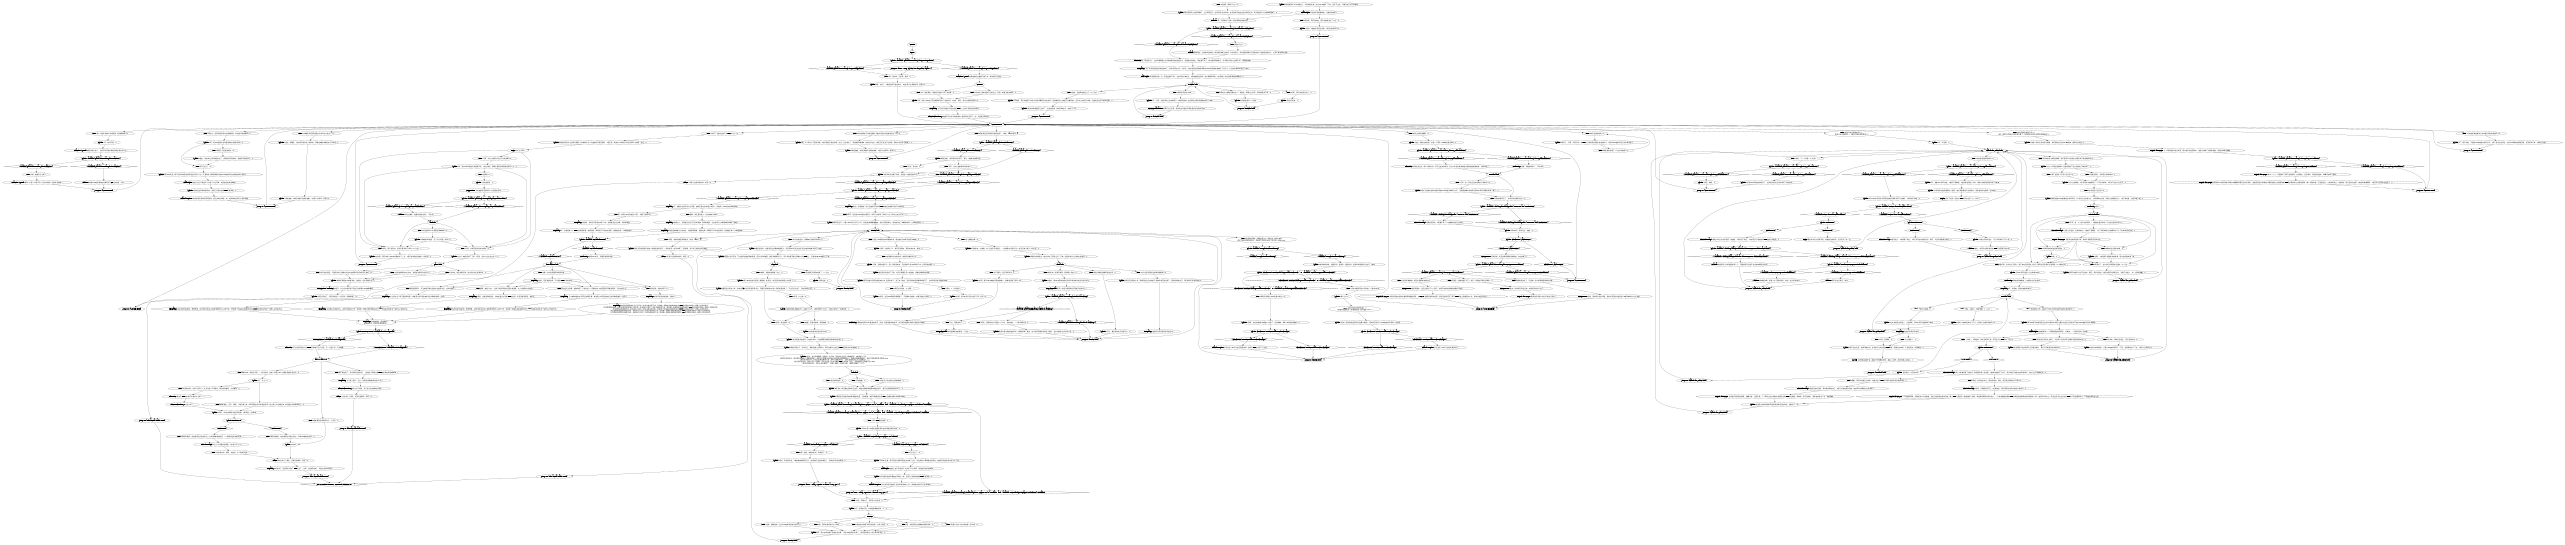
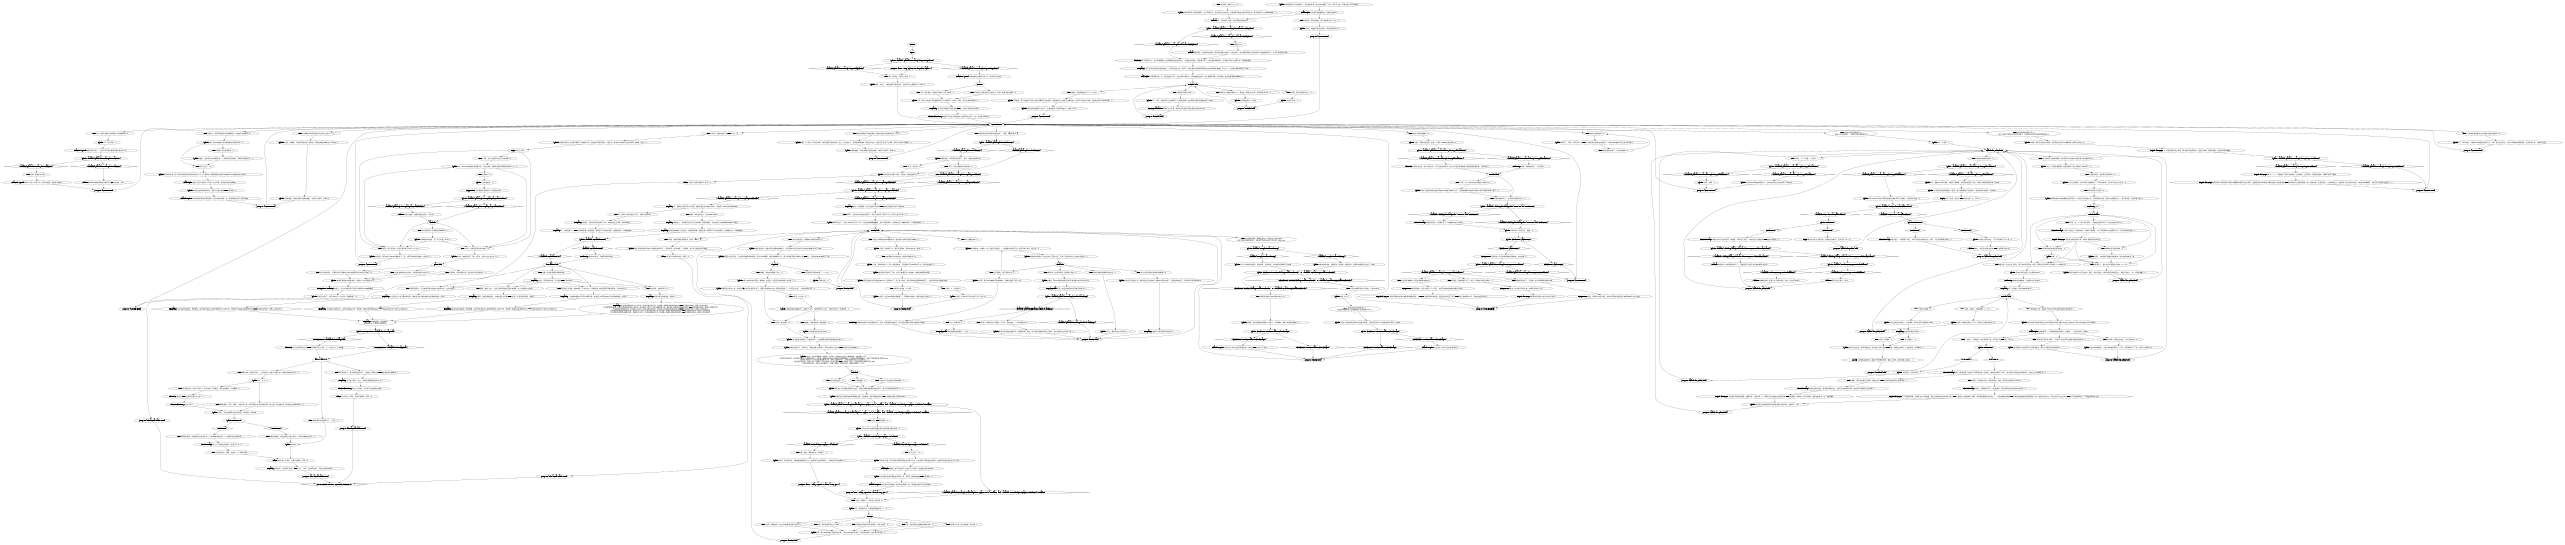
(2060, 175) -> none
(985, 244) -> (1002, 261)
none -> (1263, 264)
